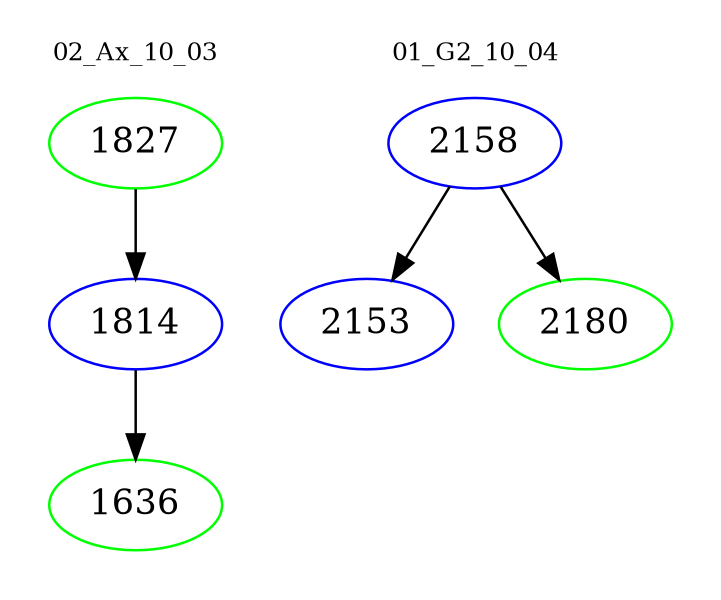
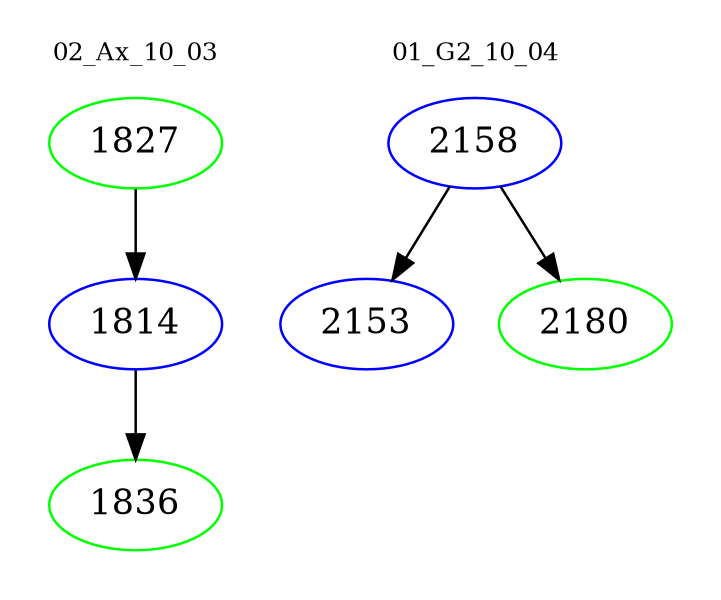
(136, 505) -> (136, 505)
